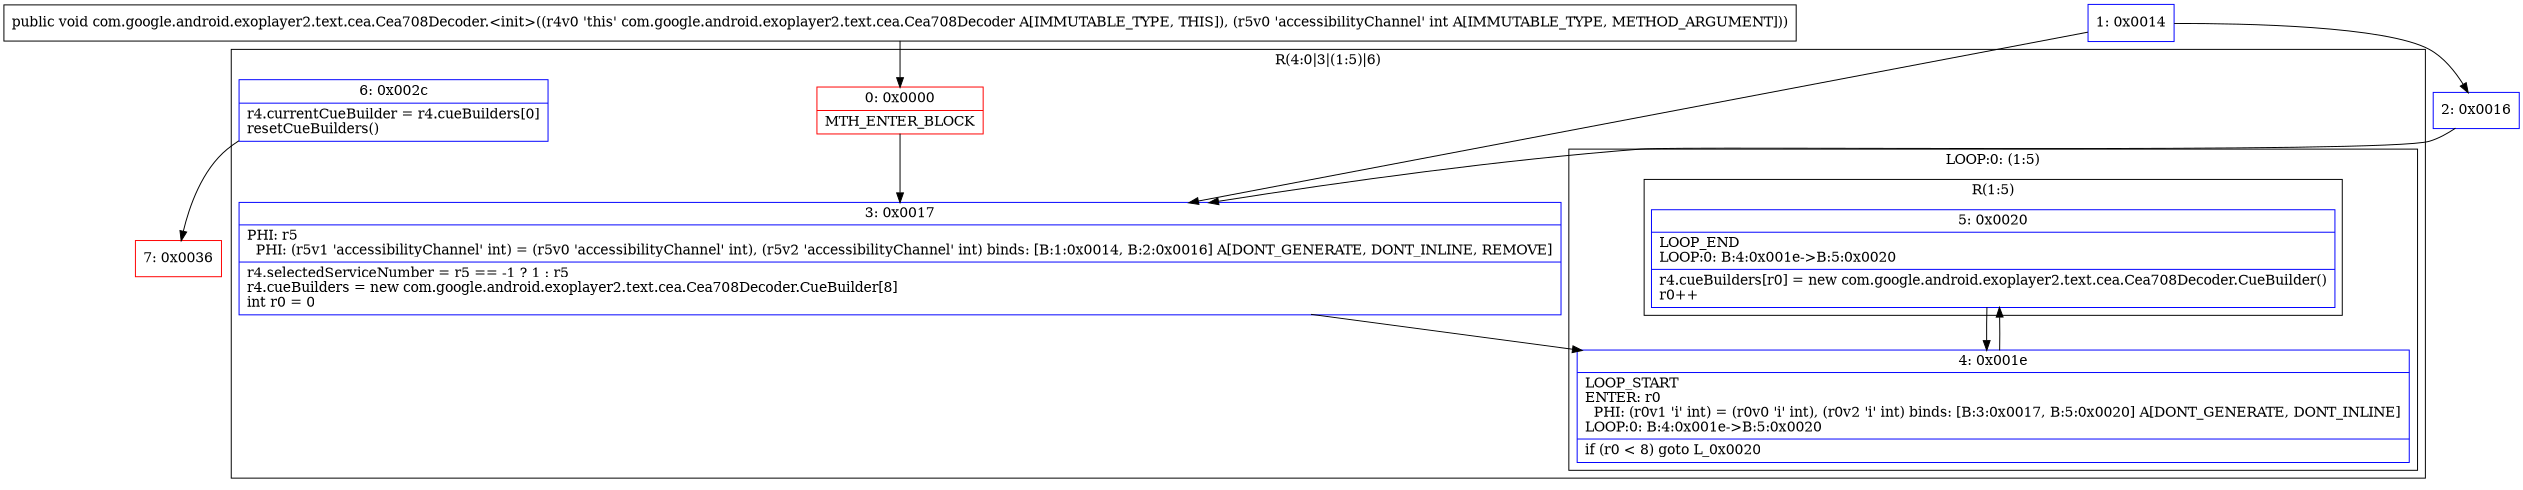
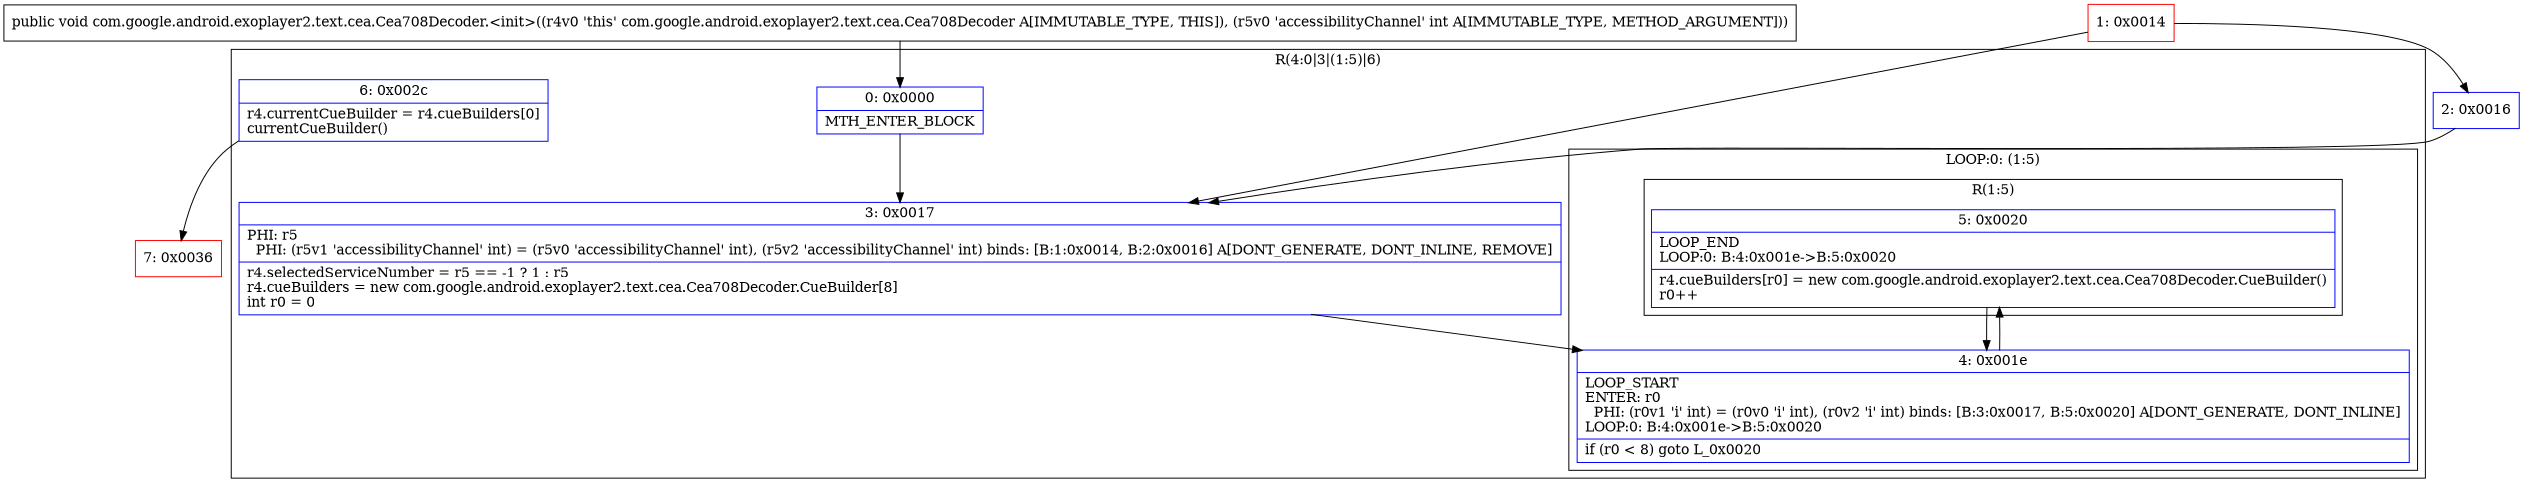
(2131, 23) -> (2131, 23)
(900, 110) -> (900, 110)
(313, 129) -> (318, 129)
